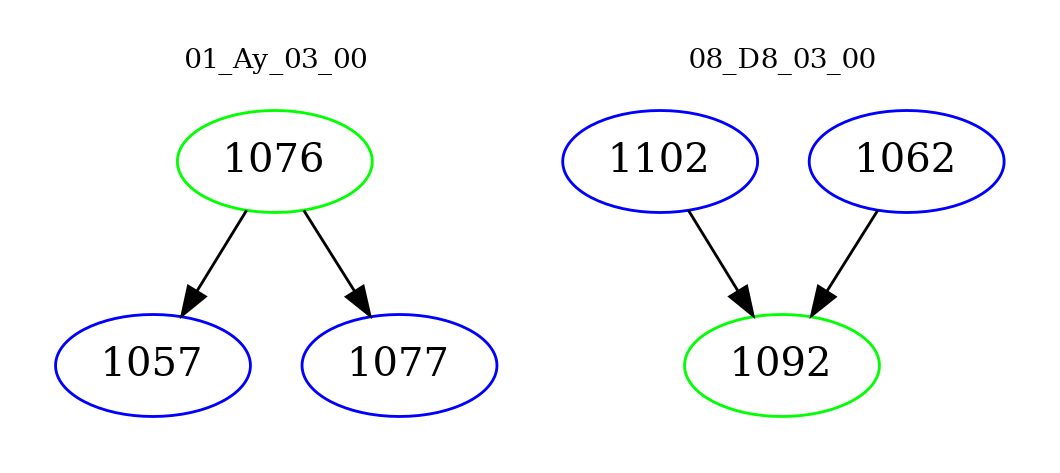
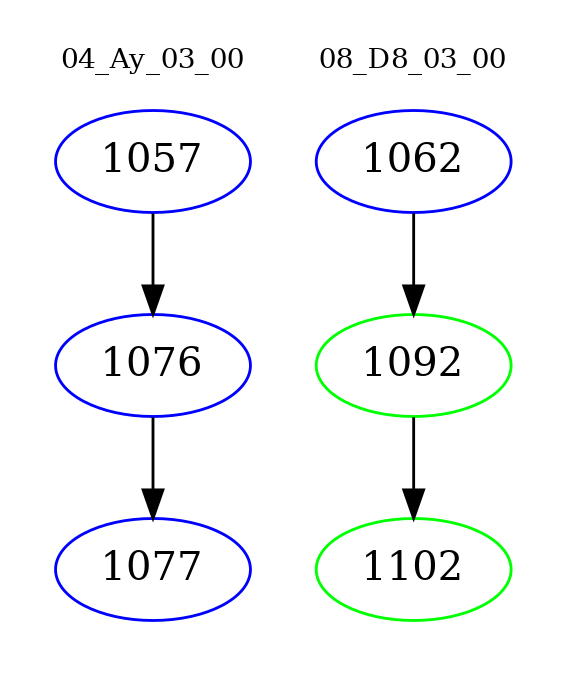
(276, 61) -> (153, 61)
(275, 162) -> (153, 366)
(660, 162) -> (414, 570)
(222, 251) -> (153, 250)
(713, 251) -> (414, 454)
